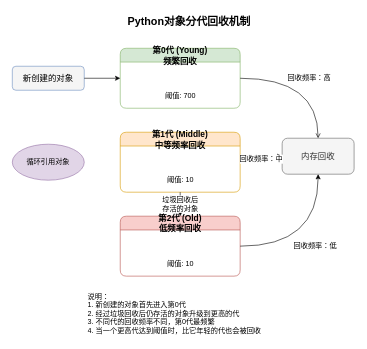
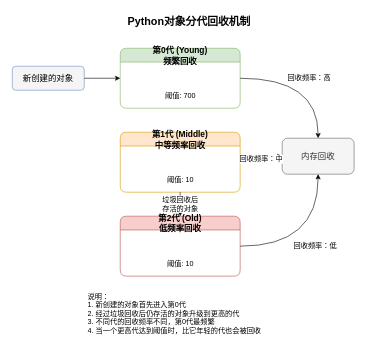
(318, 134) -> (318, 132)
(48, 162) -> none
